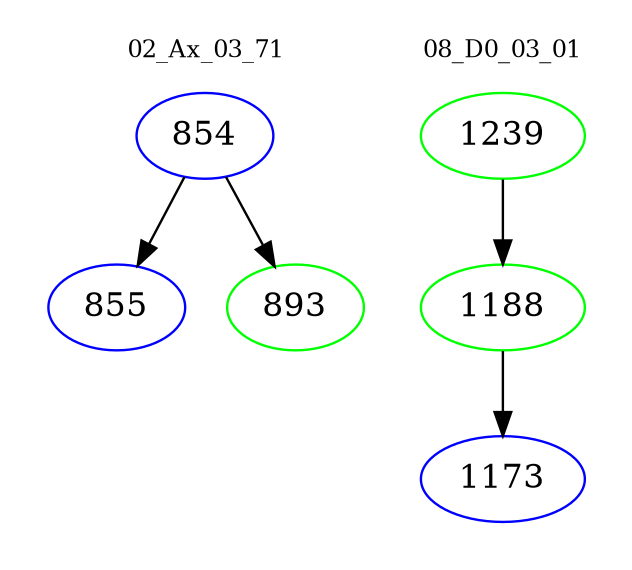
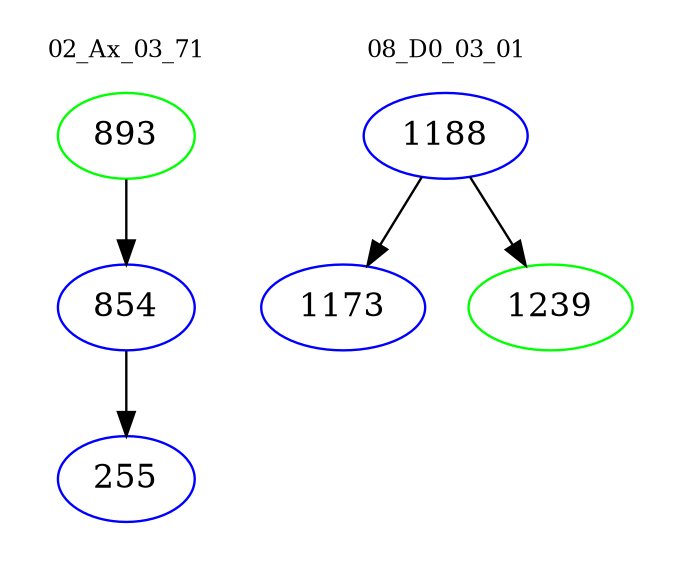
(503, 210) -> (491, 211)
(244, 211) -> (126, 210)
(117, 307) -> (126, 479)
(503, 307) -> (446, 136)
